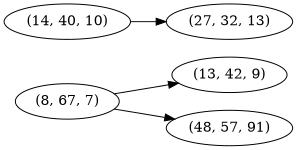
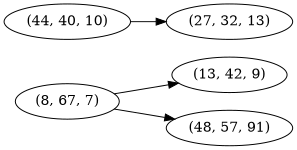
(67, 22) -> (67, 22)
